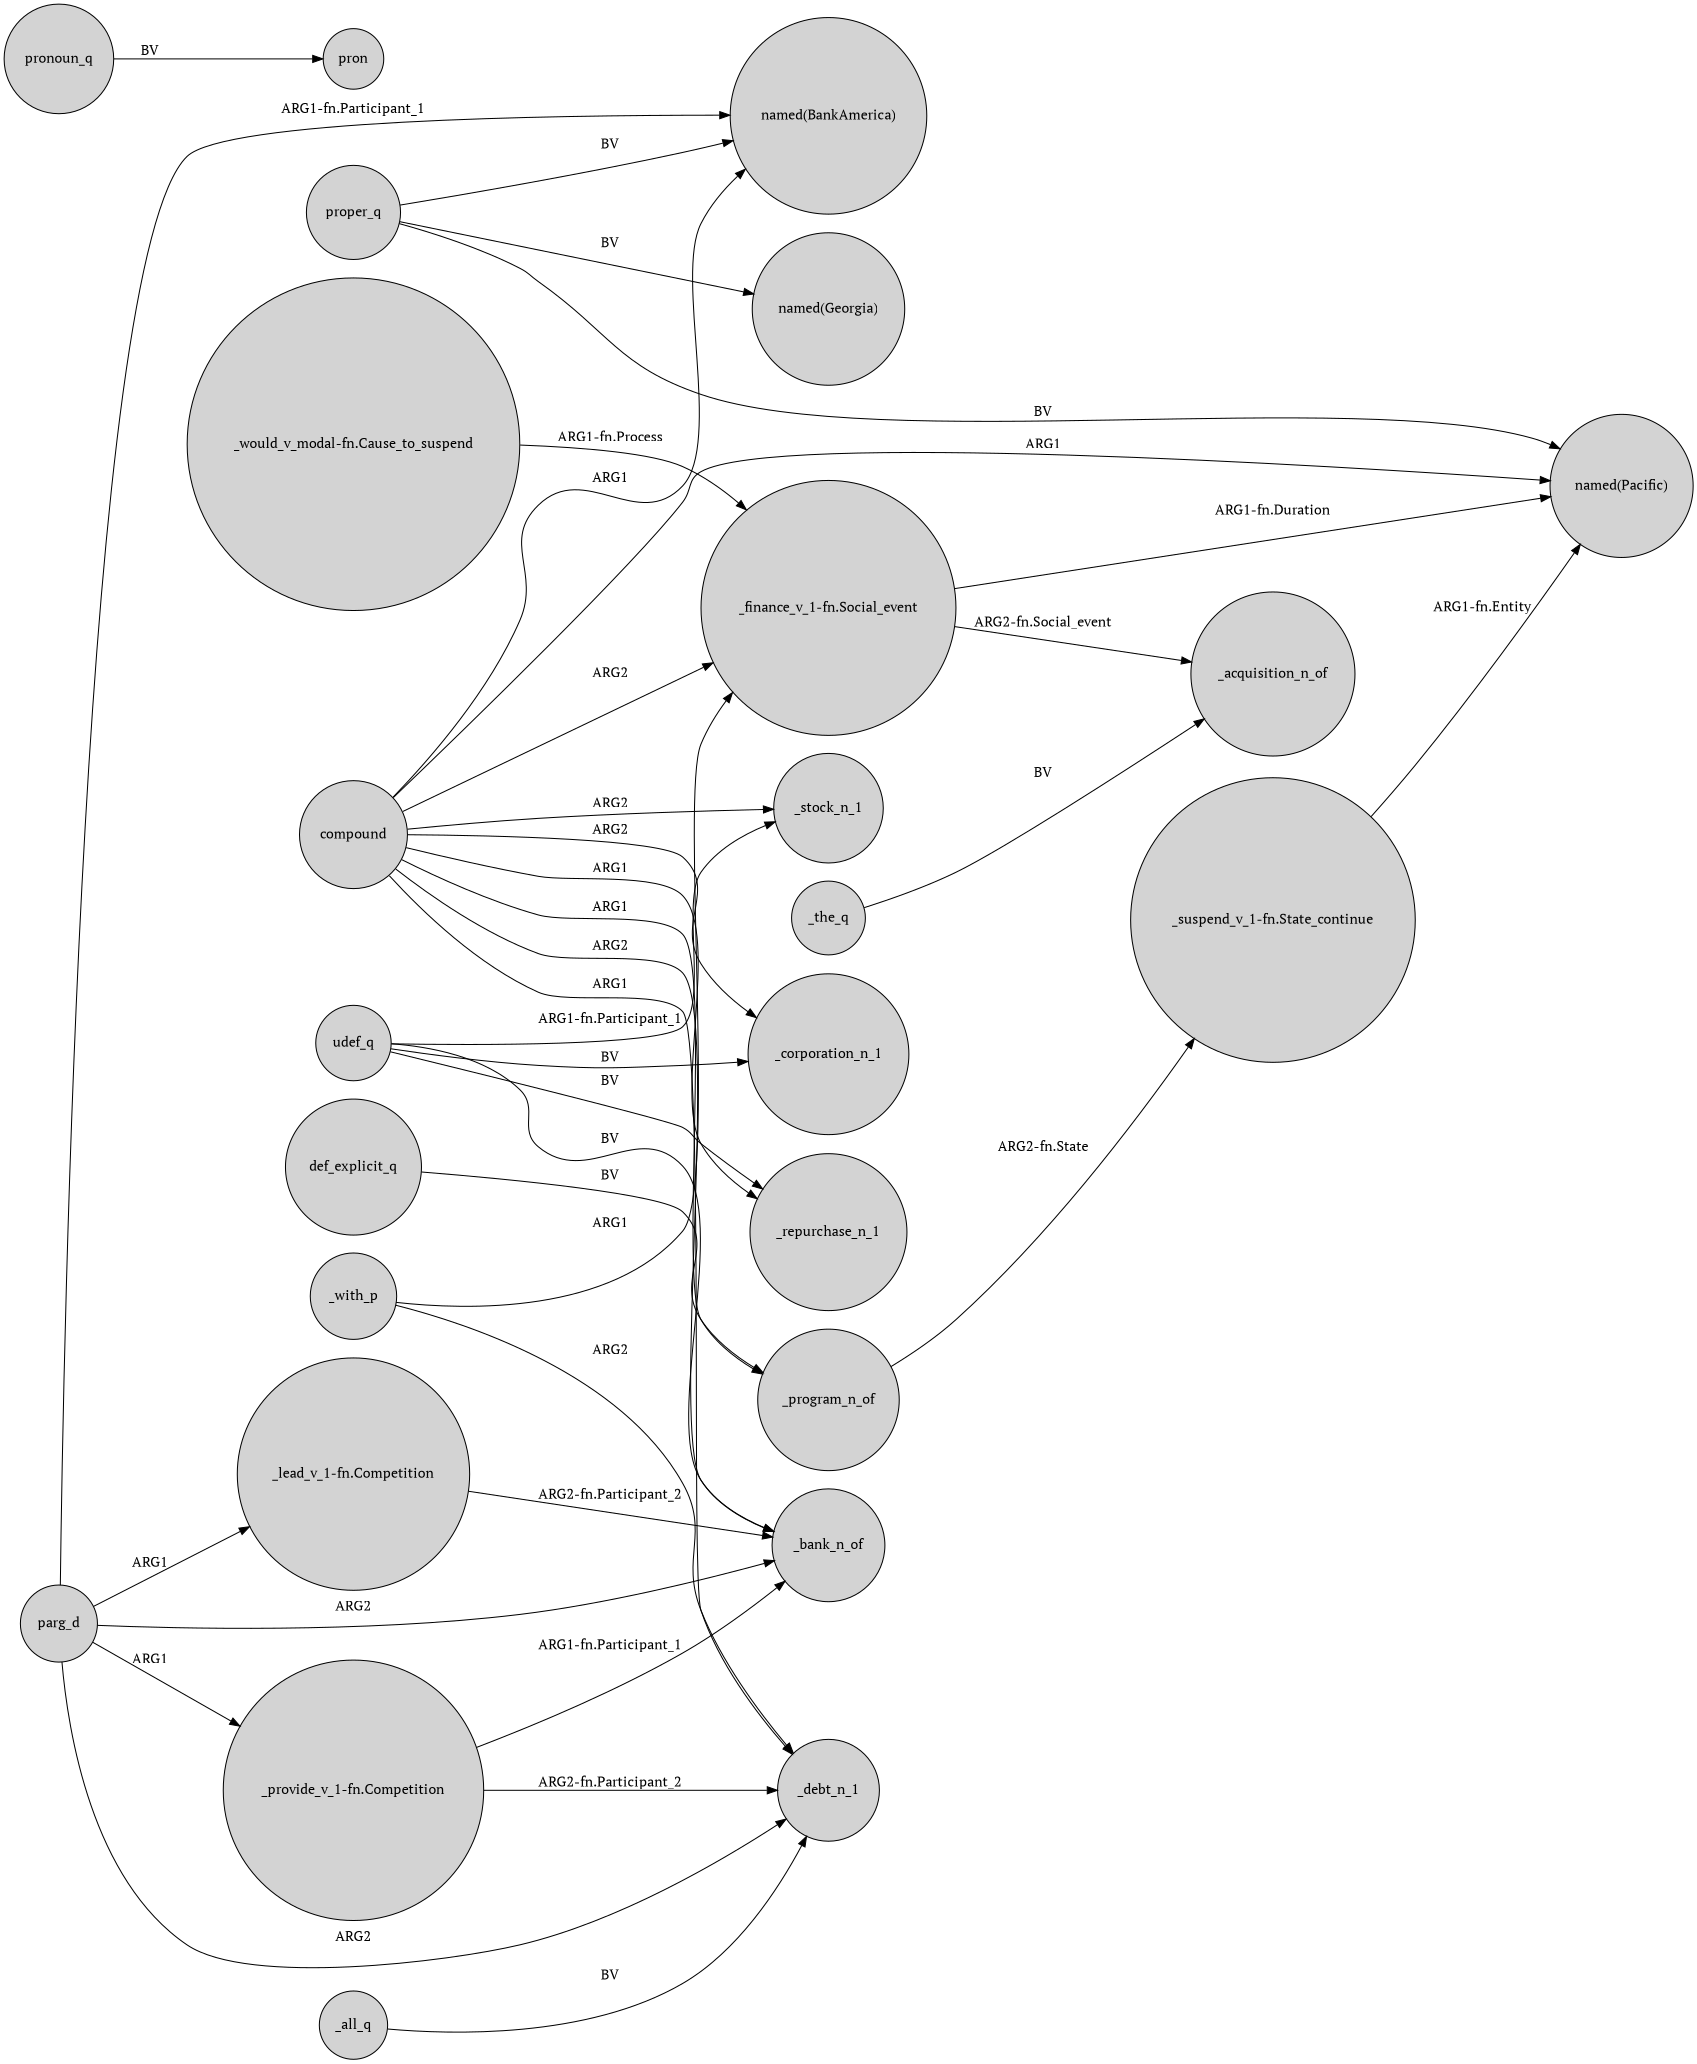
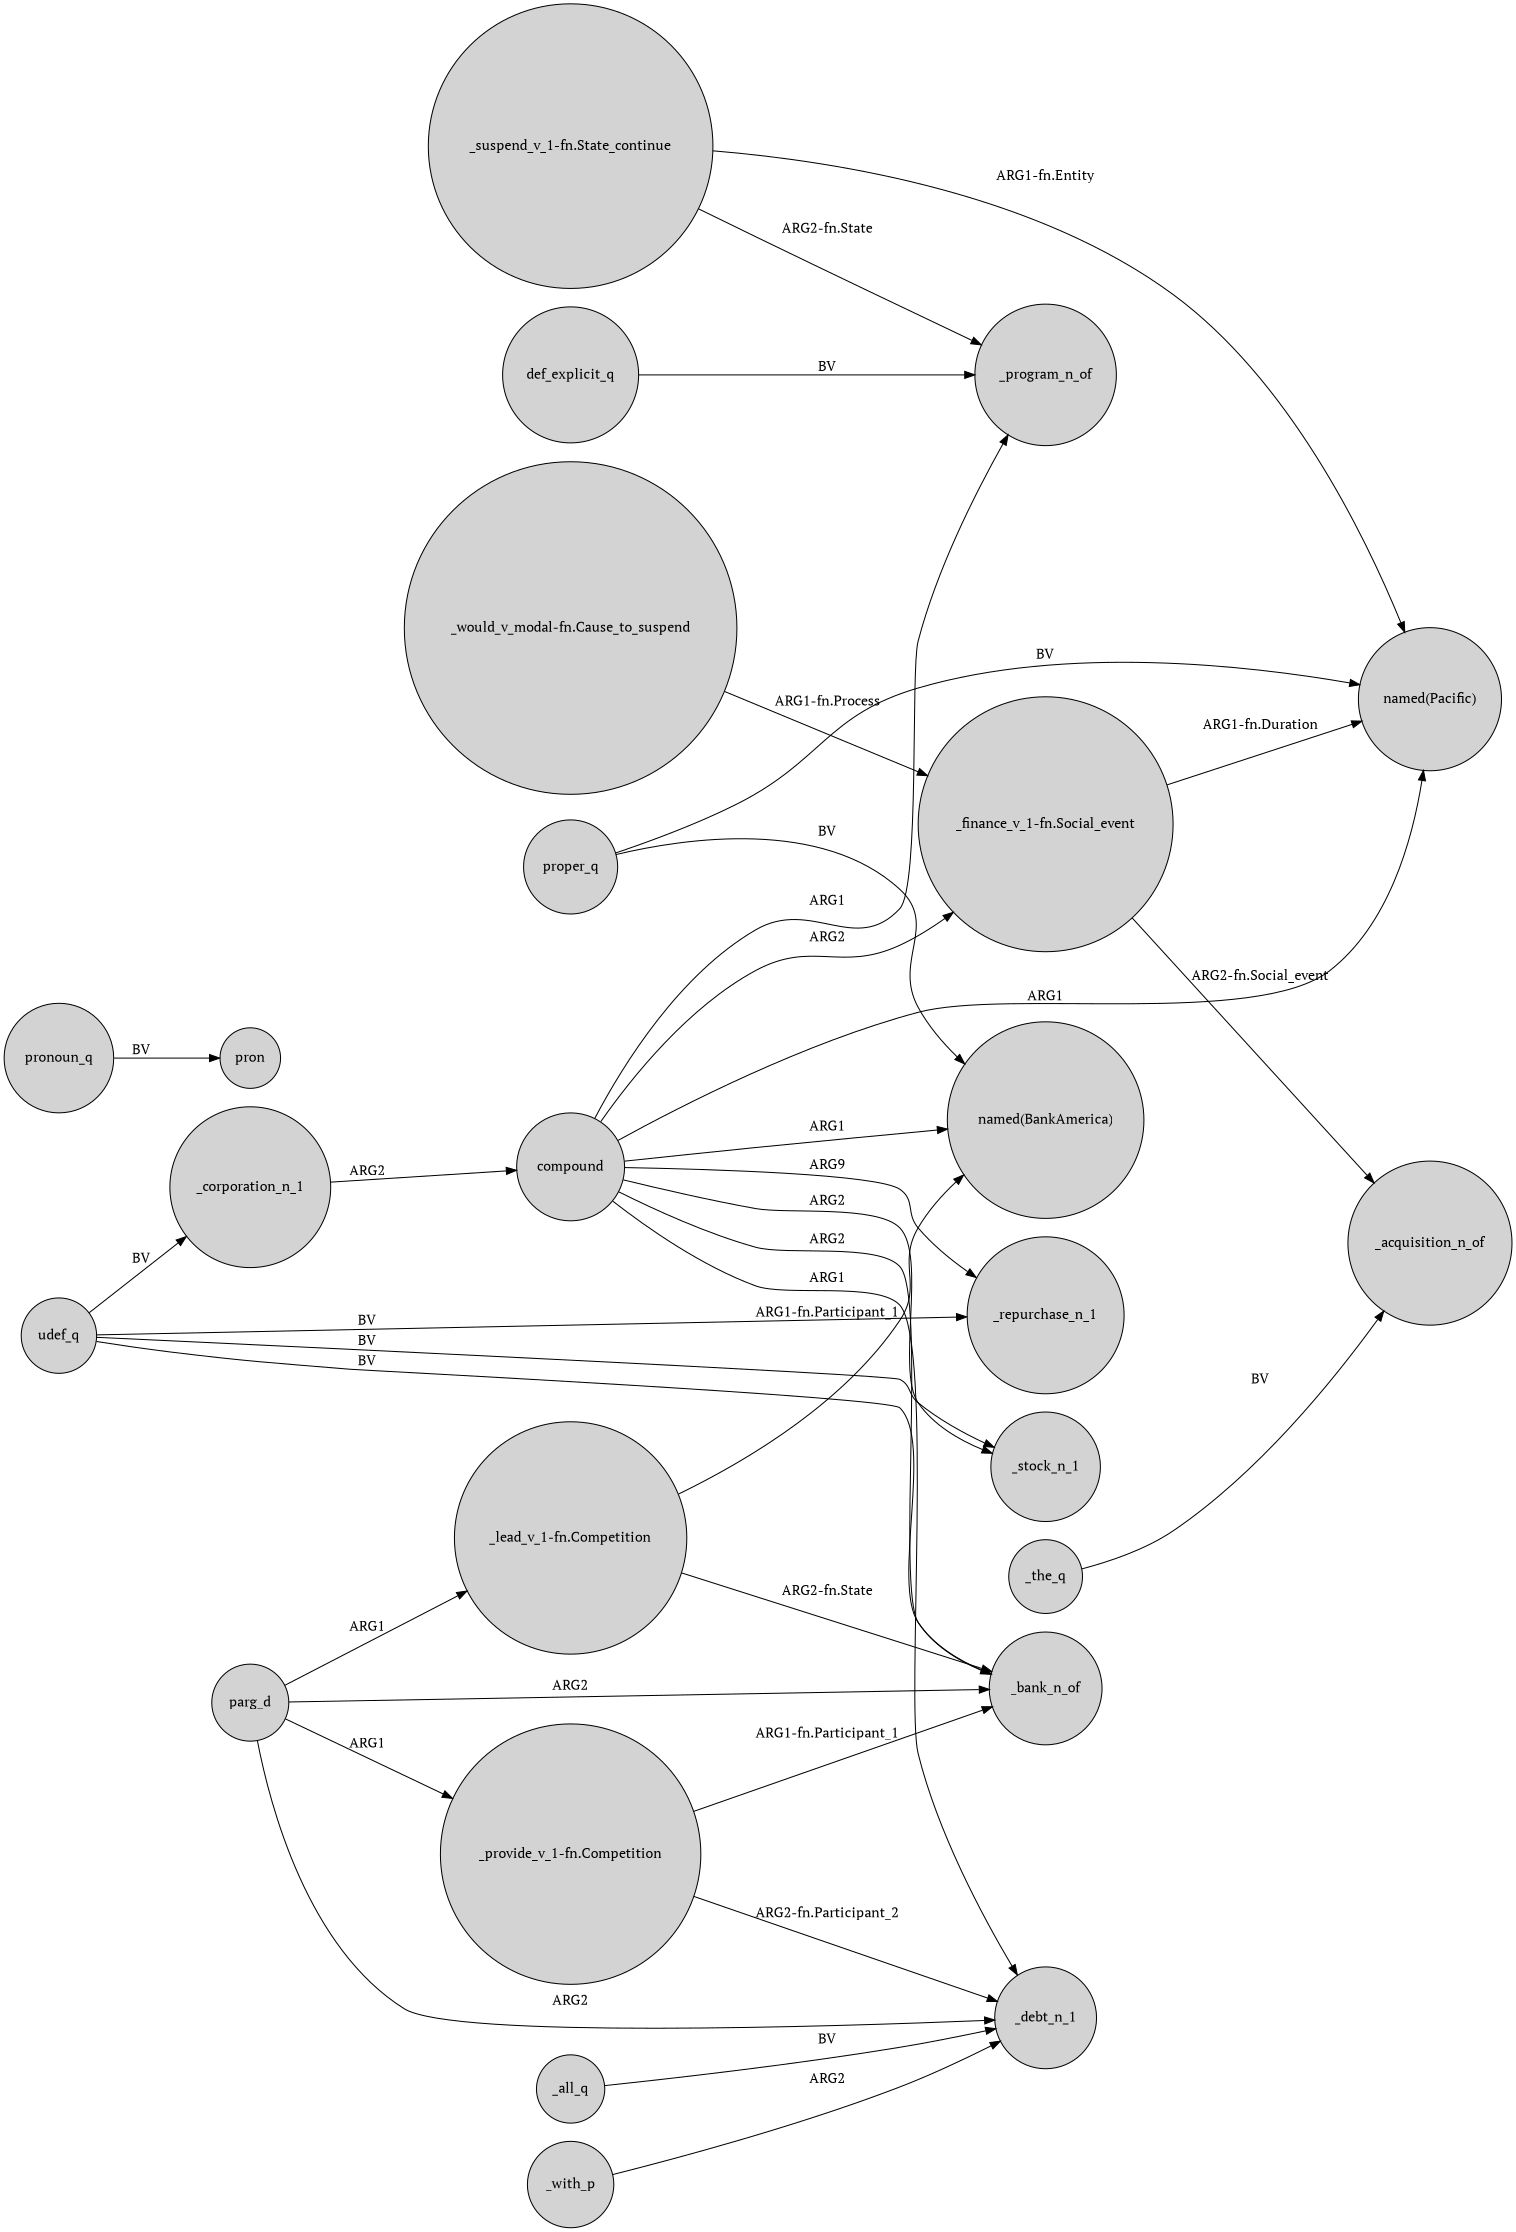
(828, 309) -> none
(101, 597) -> (859, 1370)
(636, 845) -> (418, 1177)
(610, 869) -> (828, 1165)
(610, 1019) -> (368, 1341)
(1053, 1220) -> (835, 275)
(675, 1238) -> none
(610, 1495) -> (828, 1591)
